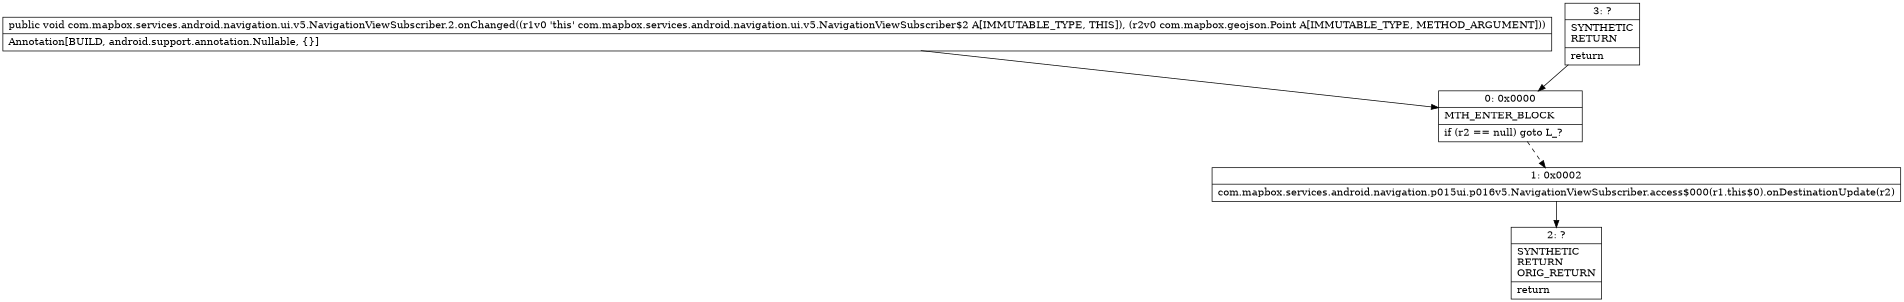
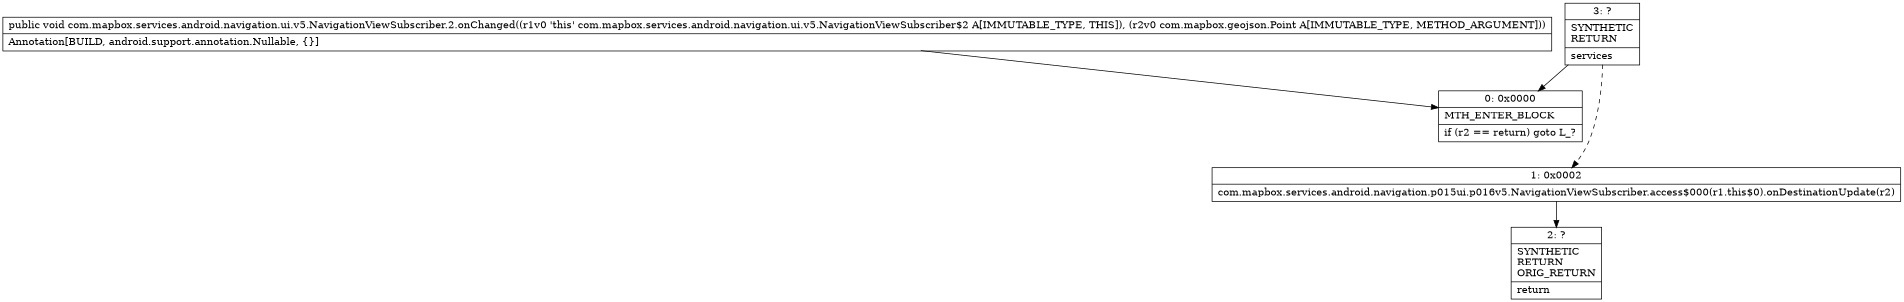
(1587, 56) -> (1592, 56)
(1504, 133) -> (1510, 133)
(1534, 152) -> (1597, 116)
